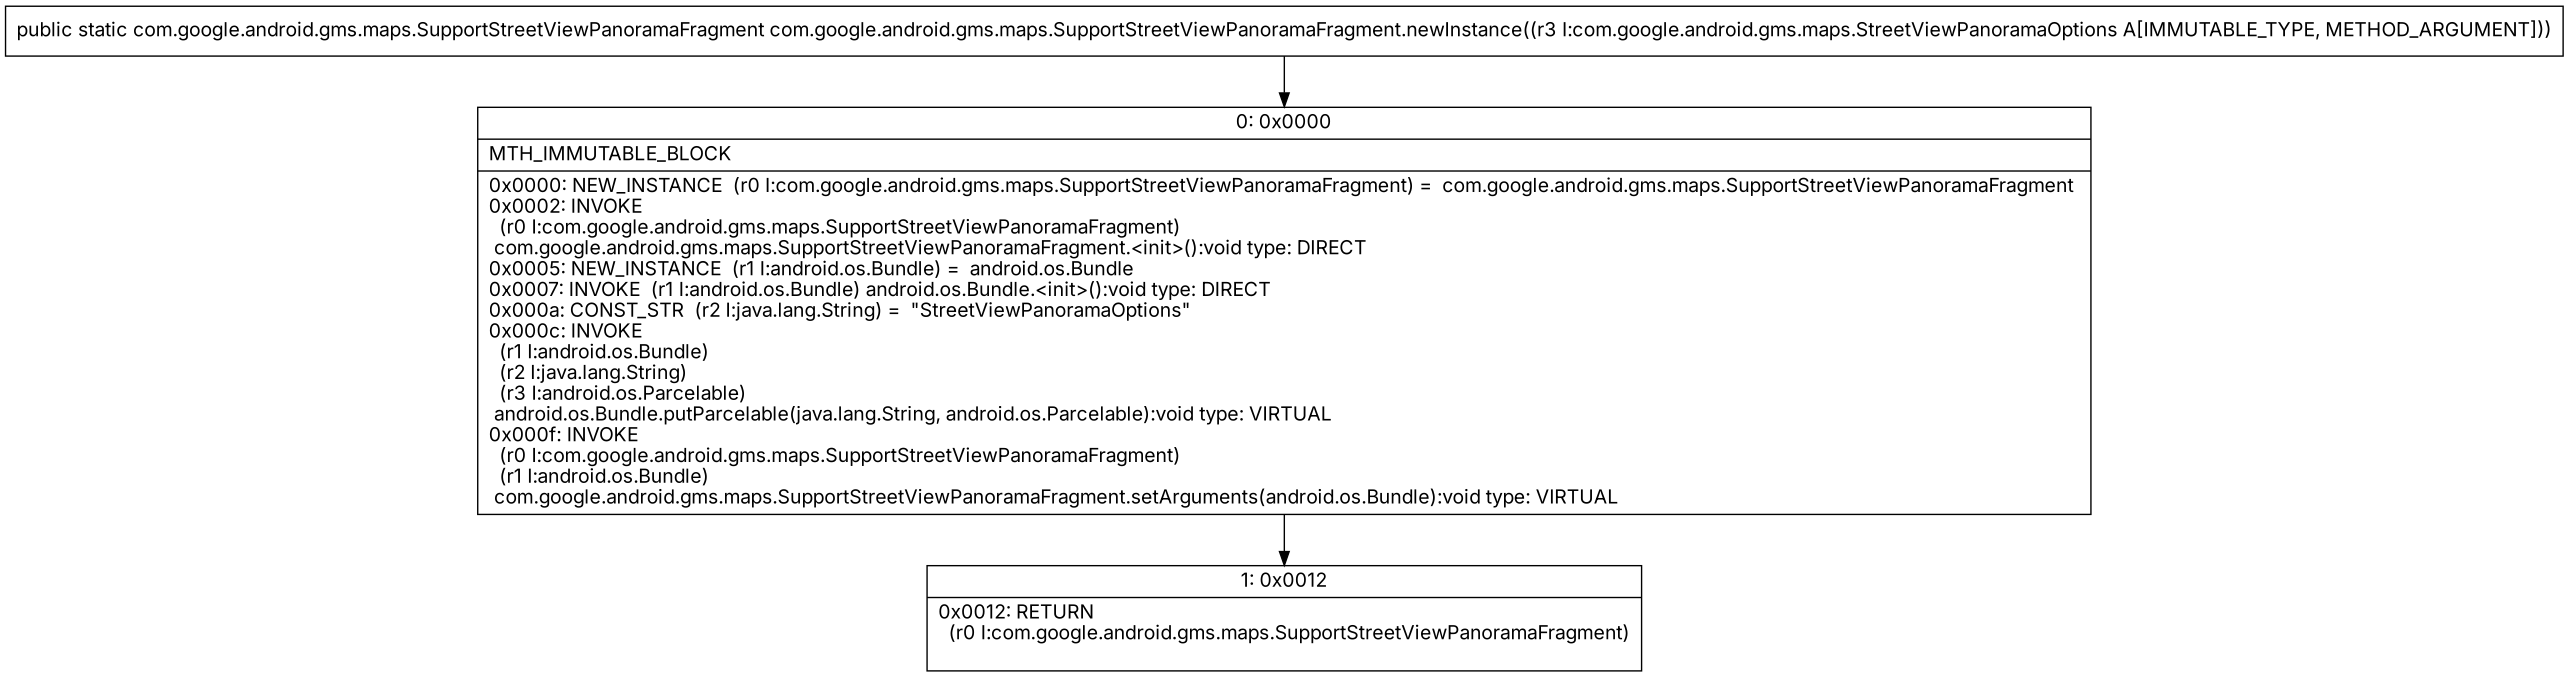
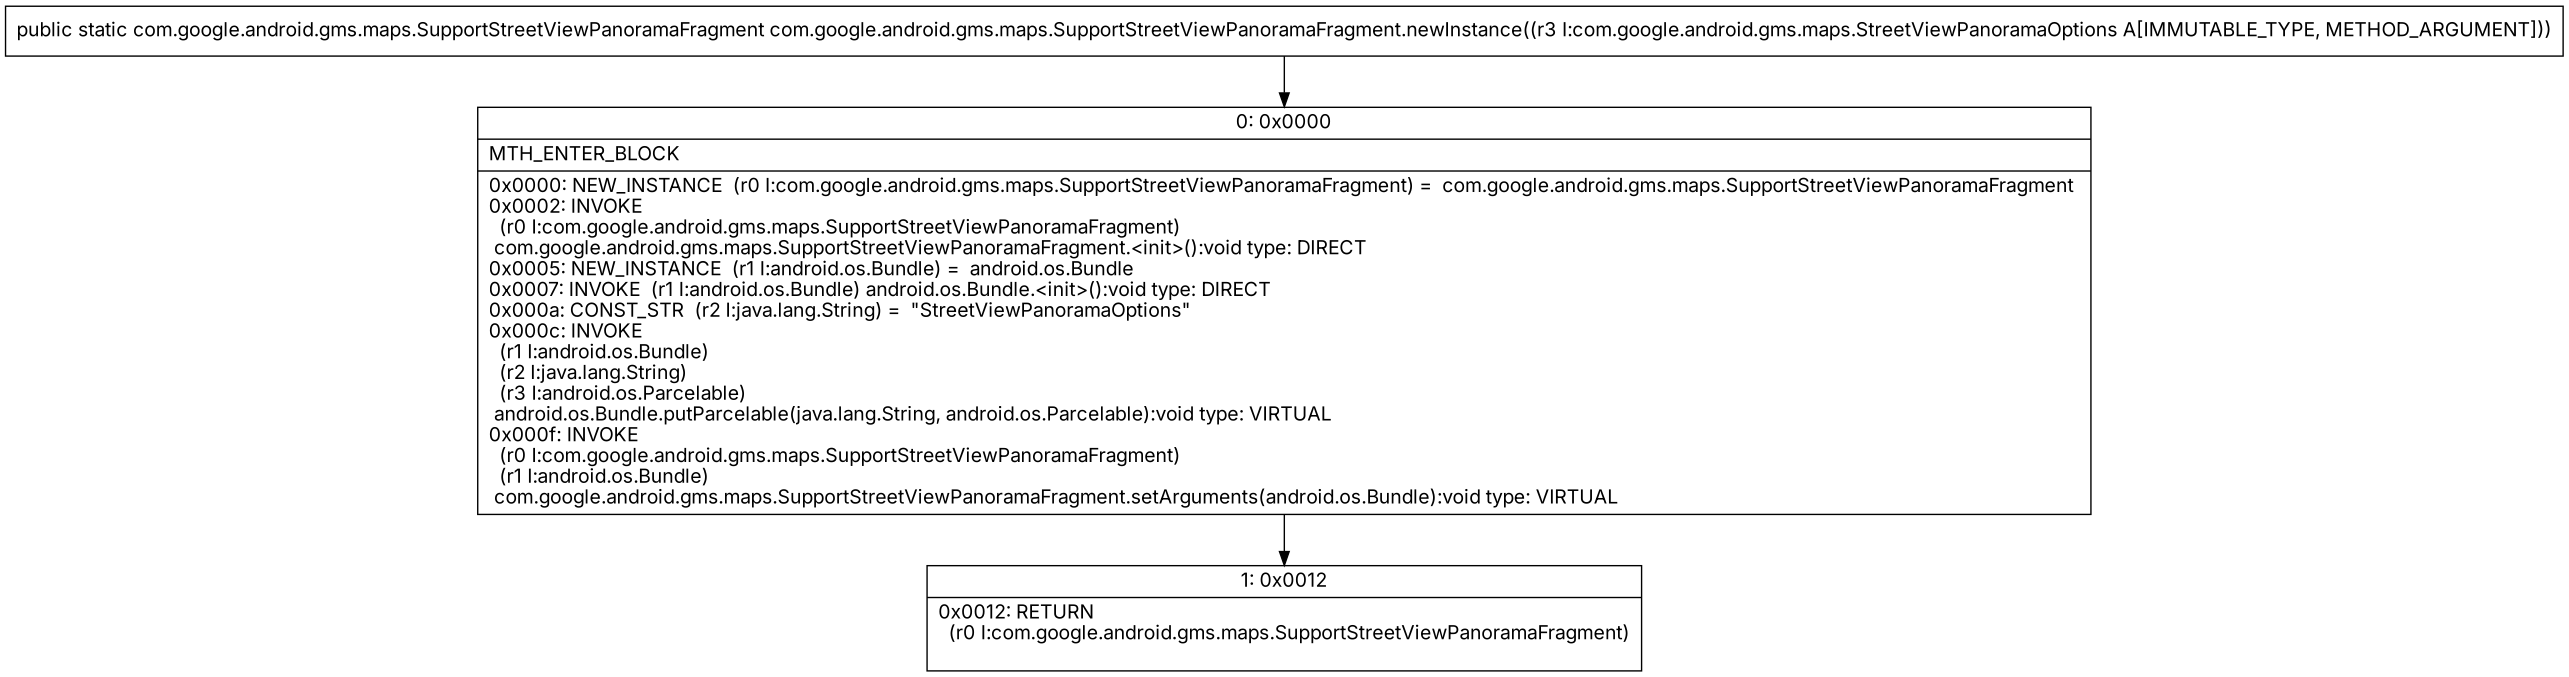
(611, 154) -> (585, 154)
